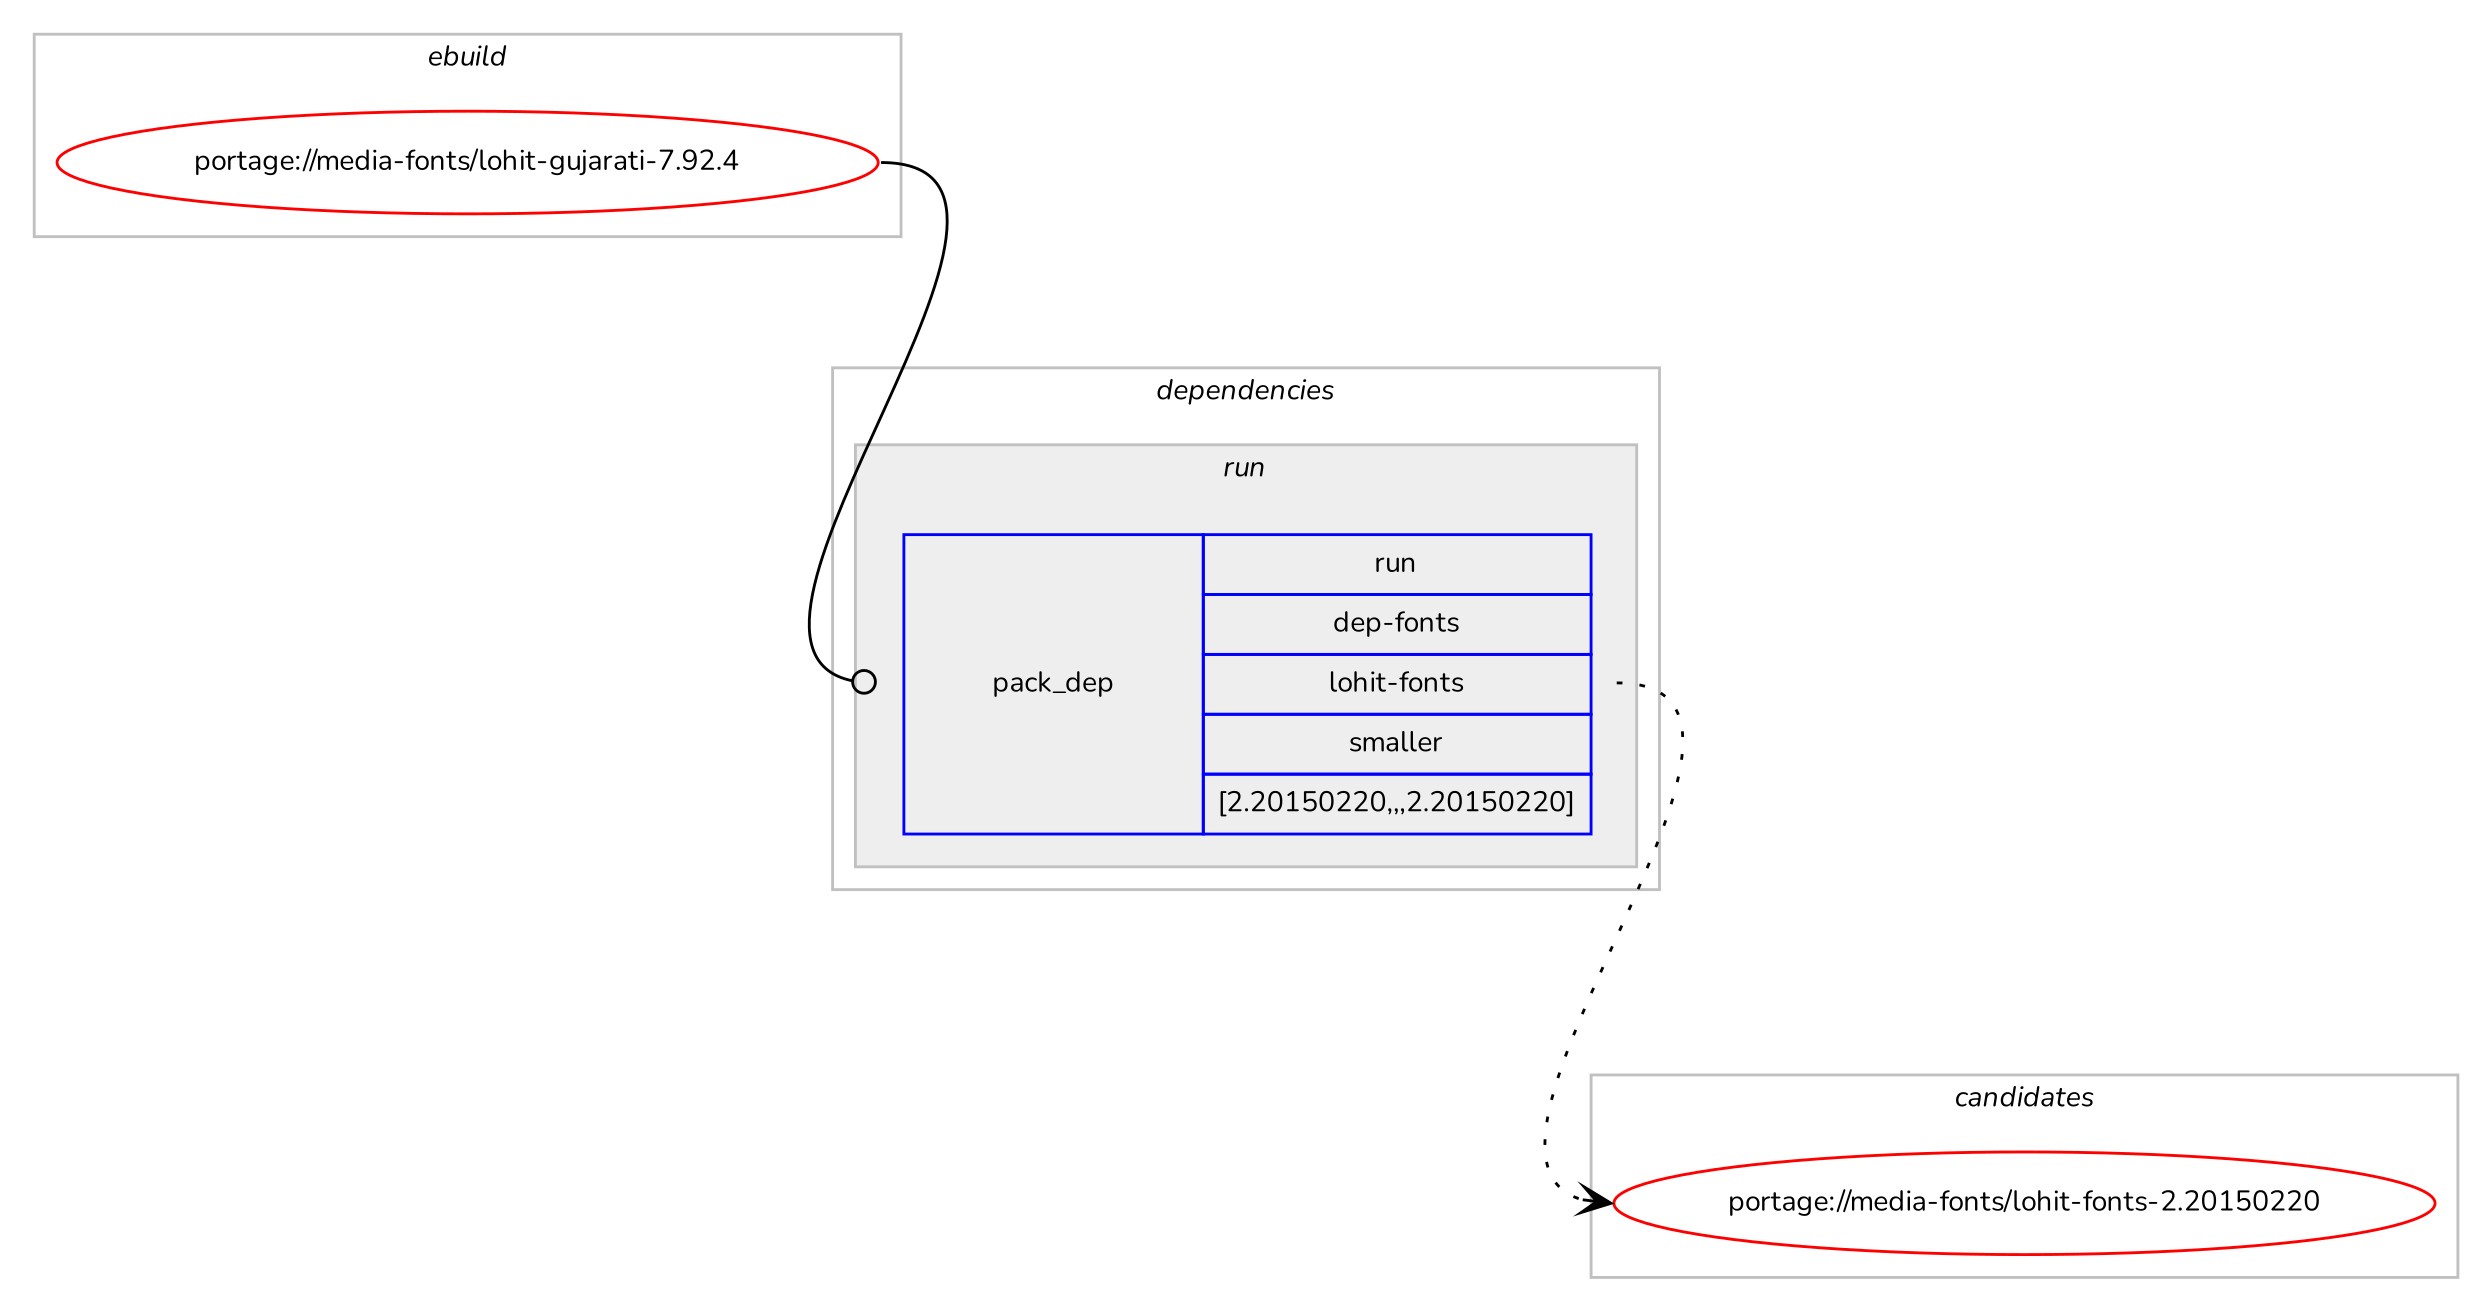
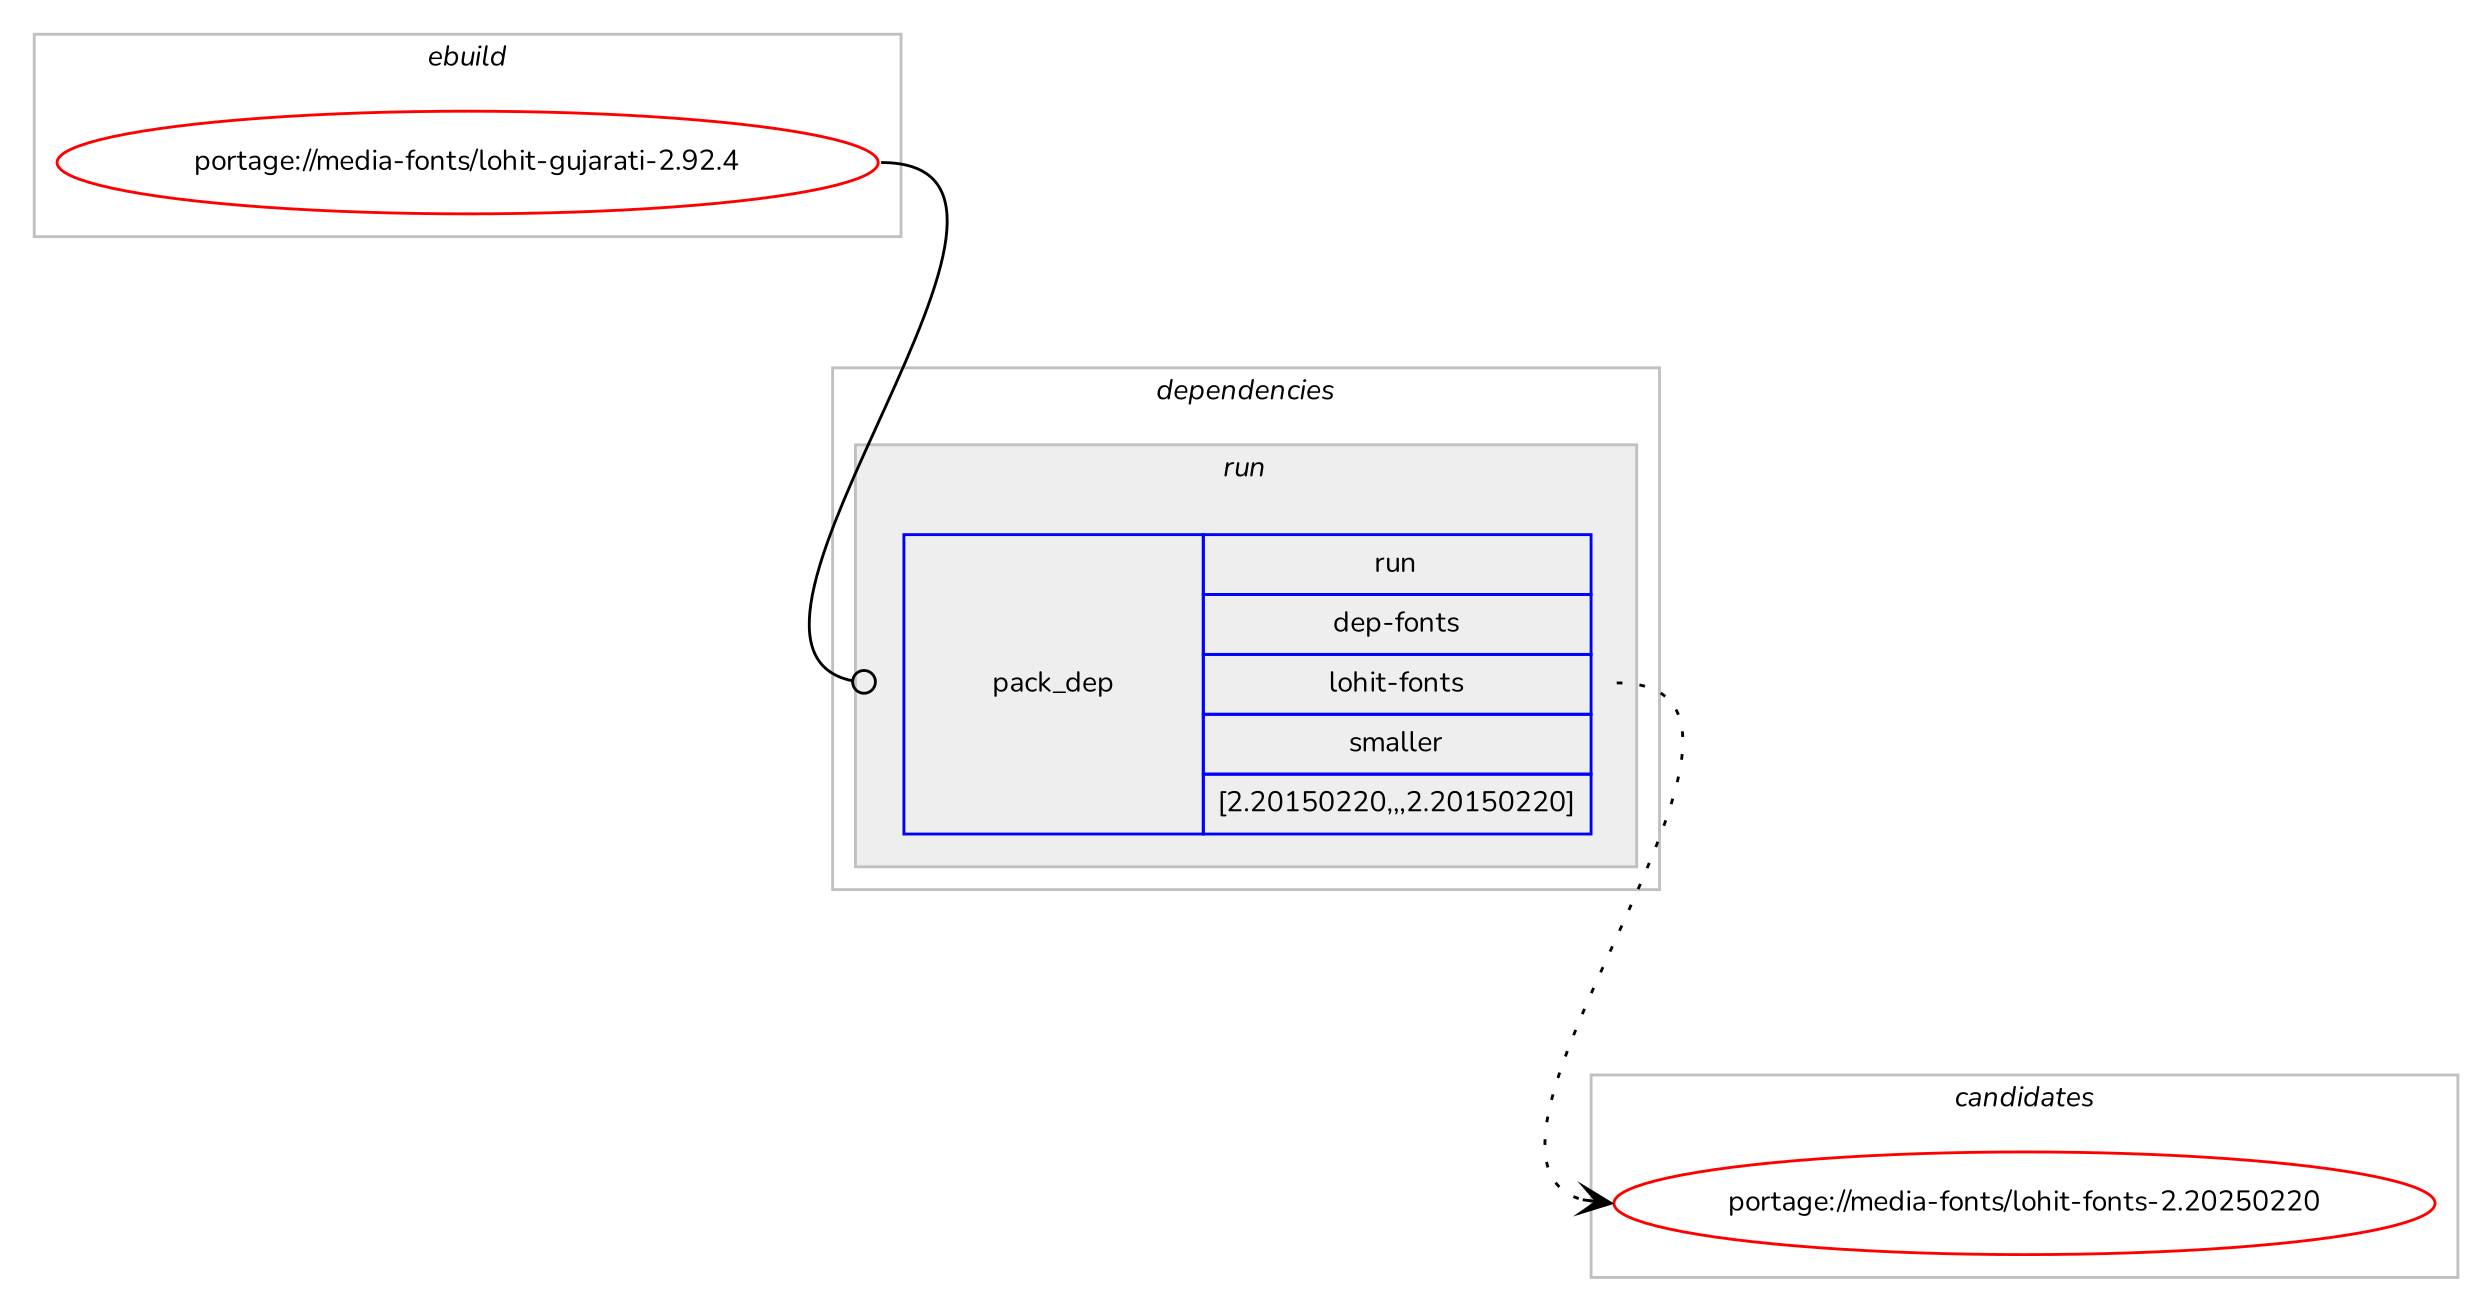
(468, 163) -> (468, 163)
(2024, 1203) -> (2024, 1203)
